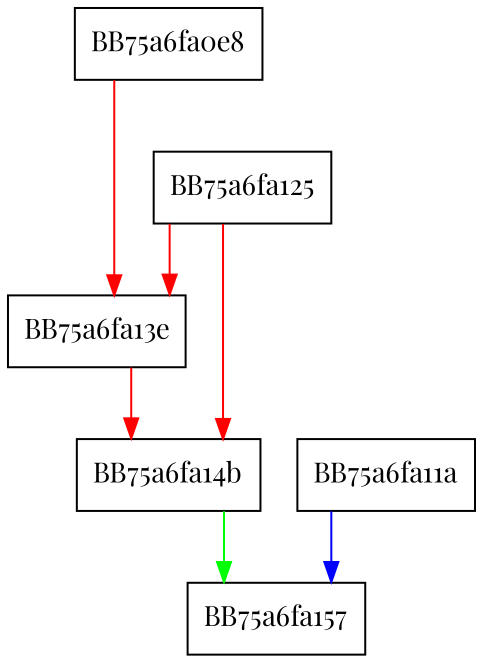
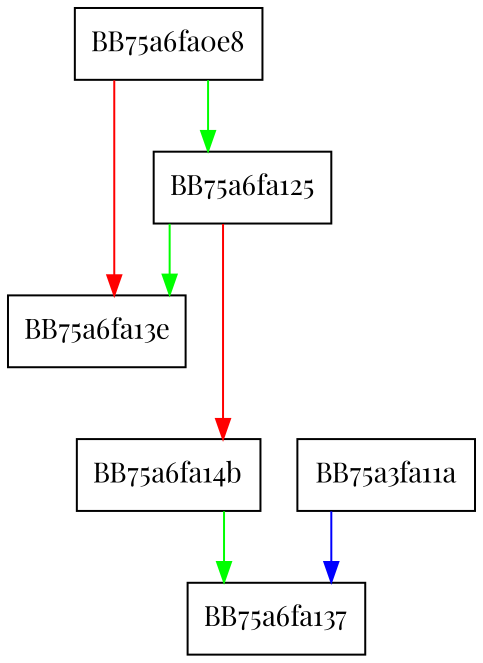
none -> (208, 106)
(170, 249) -> (170, 249)
(131, 393) -> none
(386, 475) -> (386, 475)
(276, 619) -> (276, 619)
